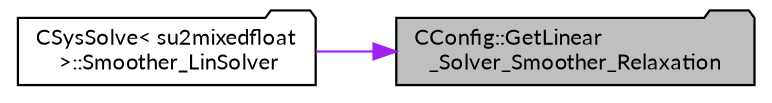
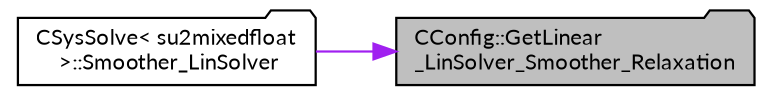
(575, 51) -> (575, 51)
